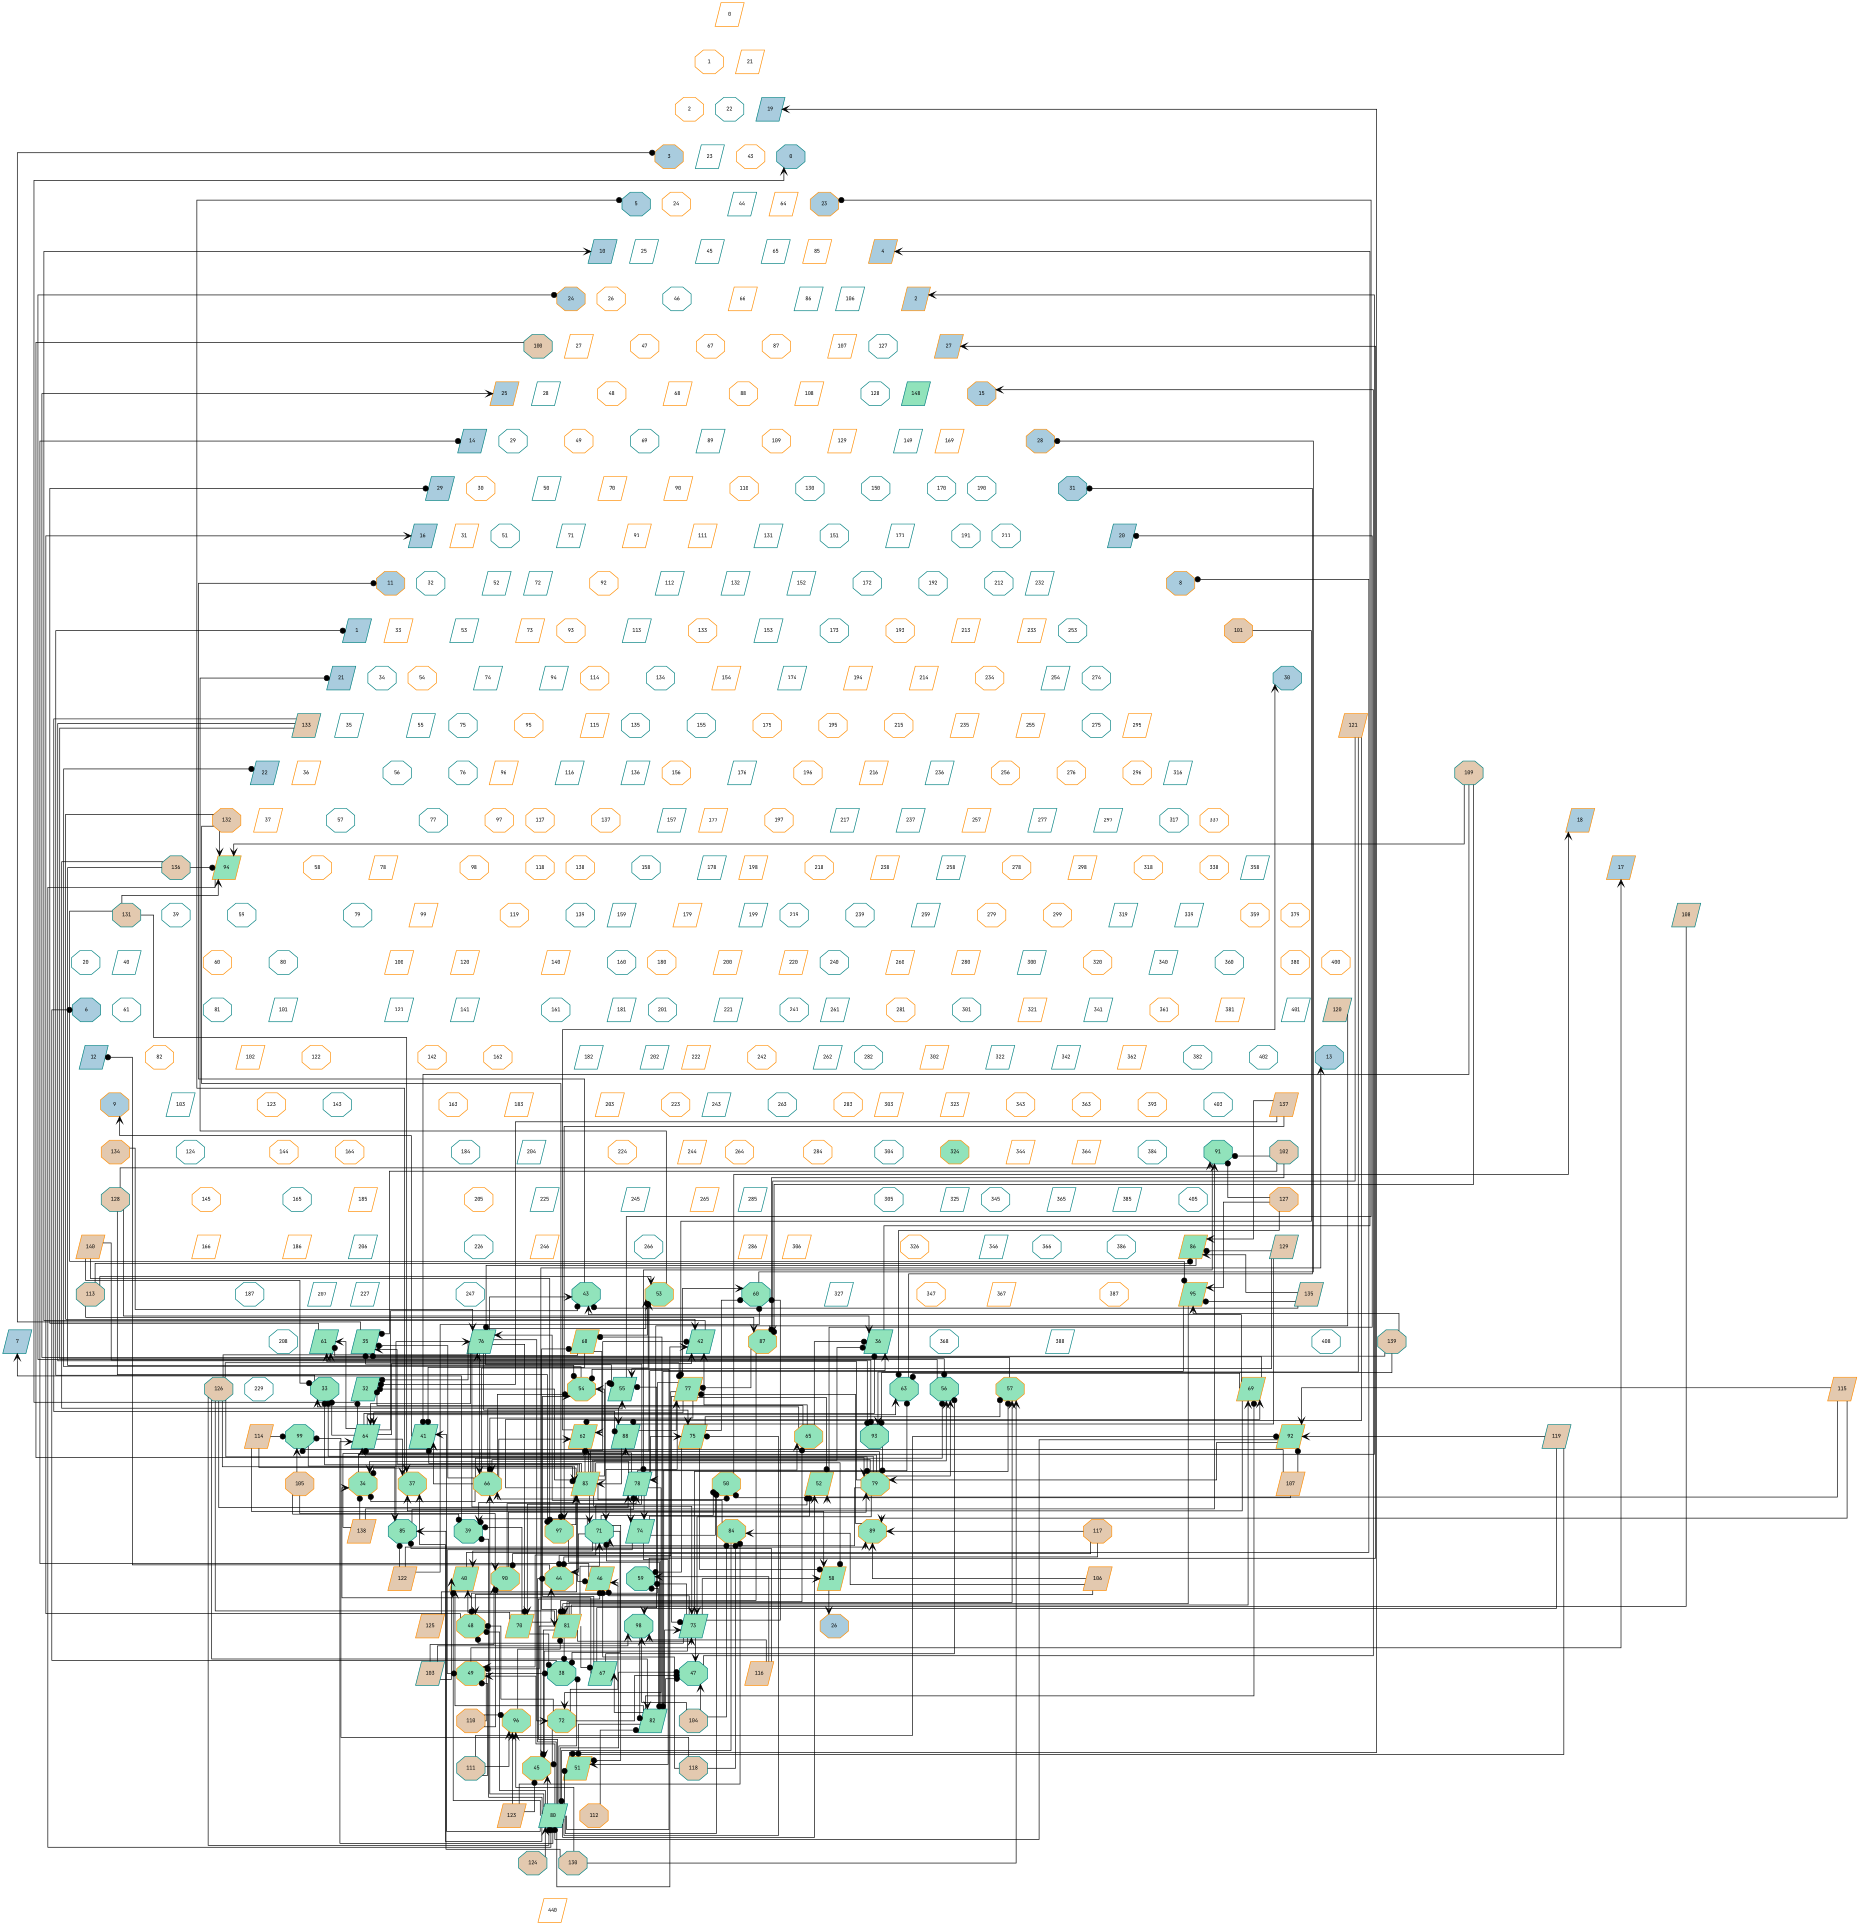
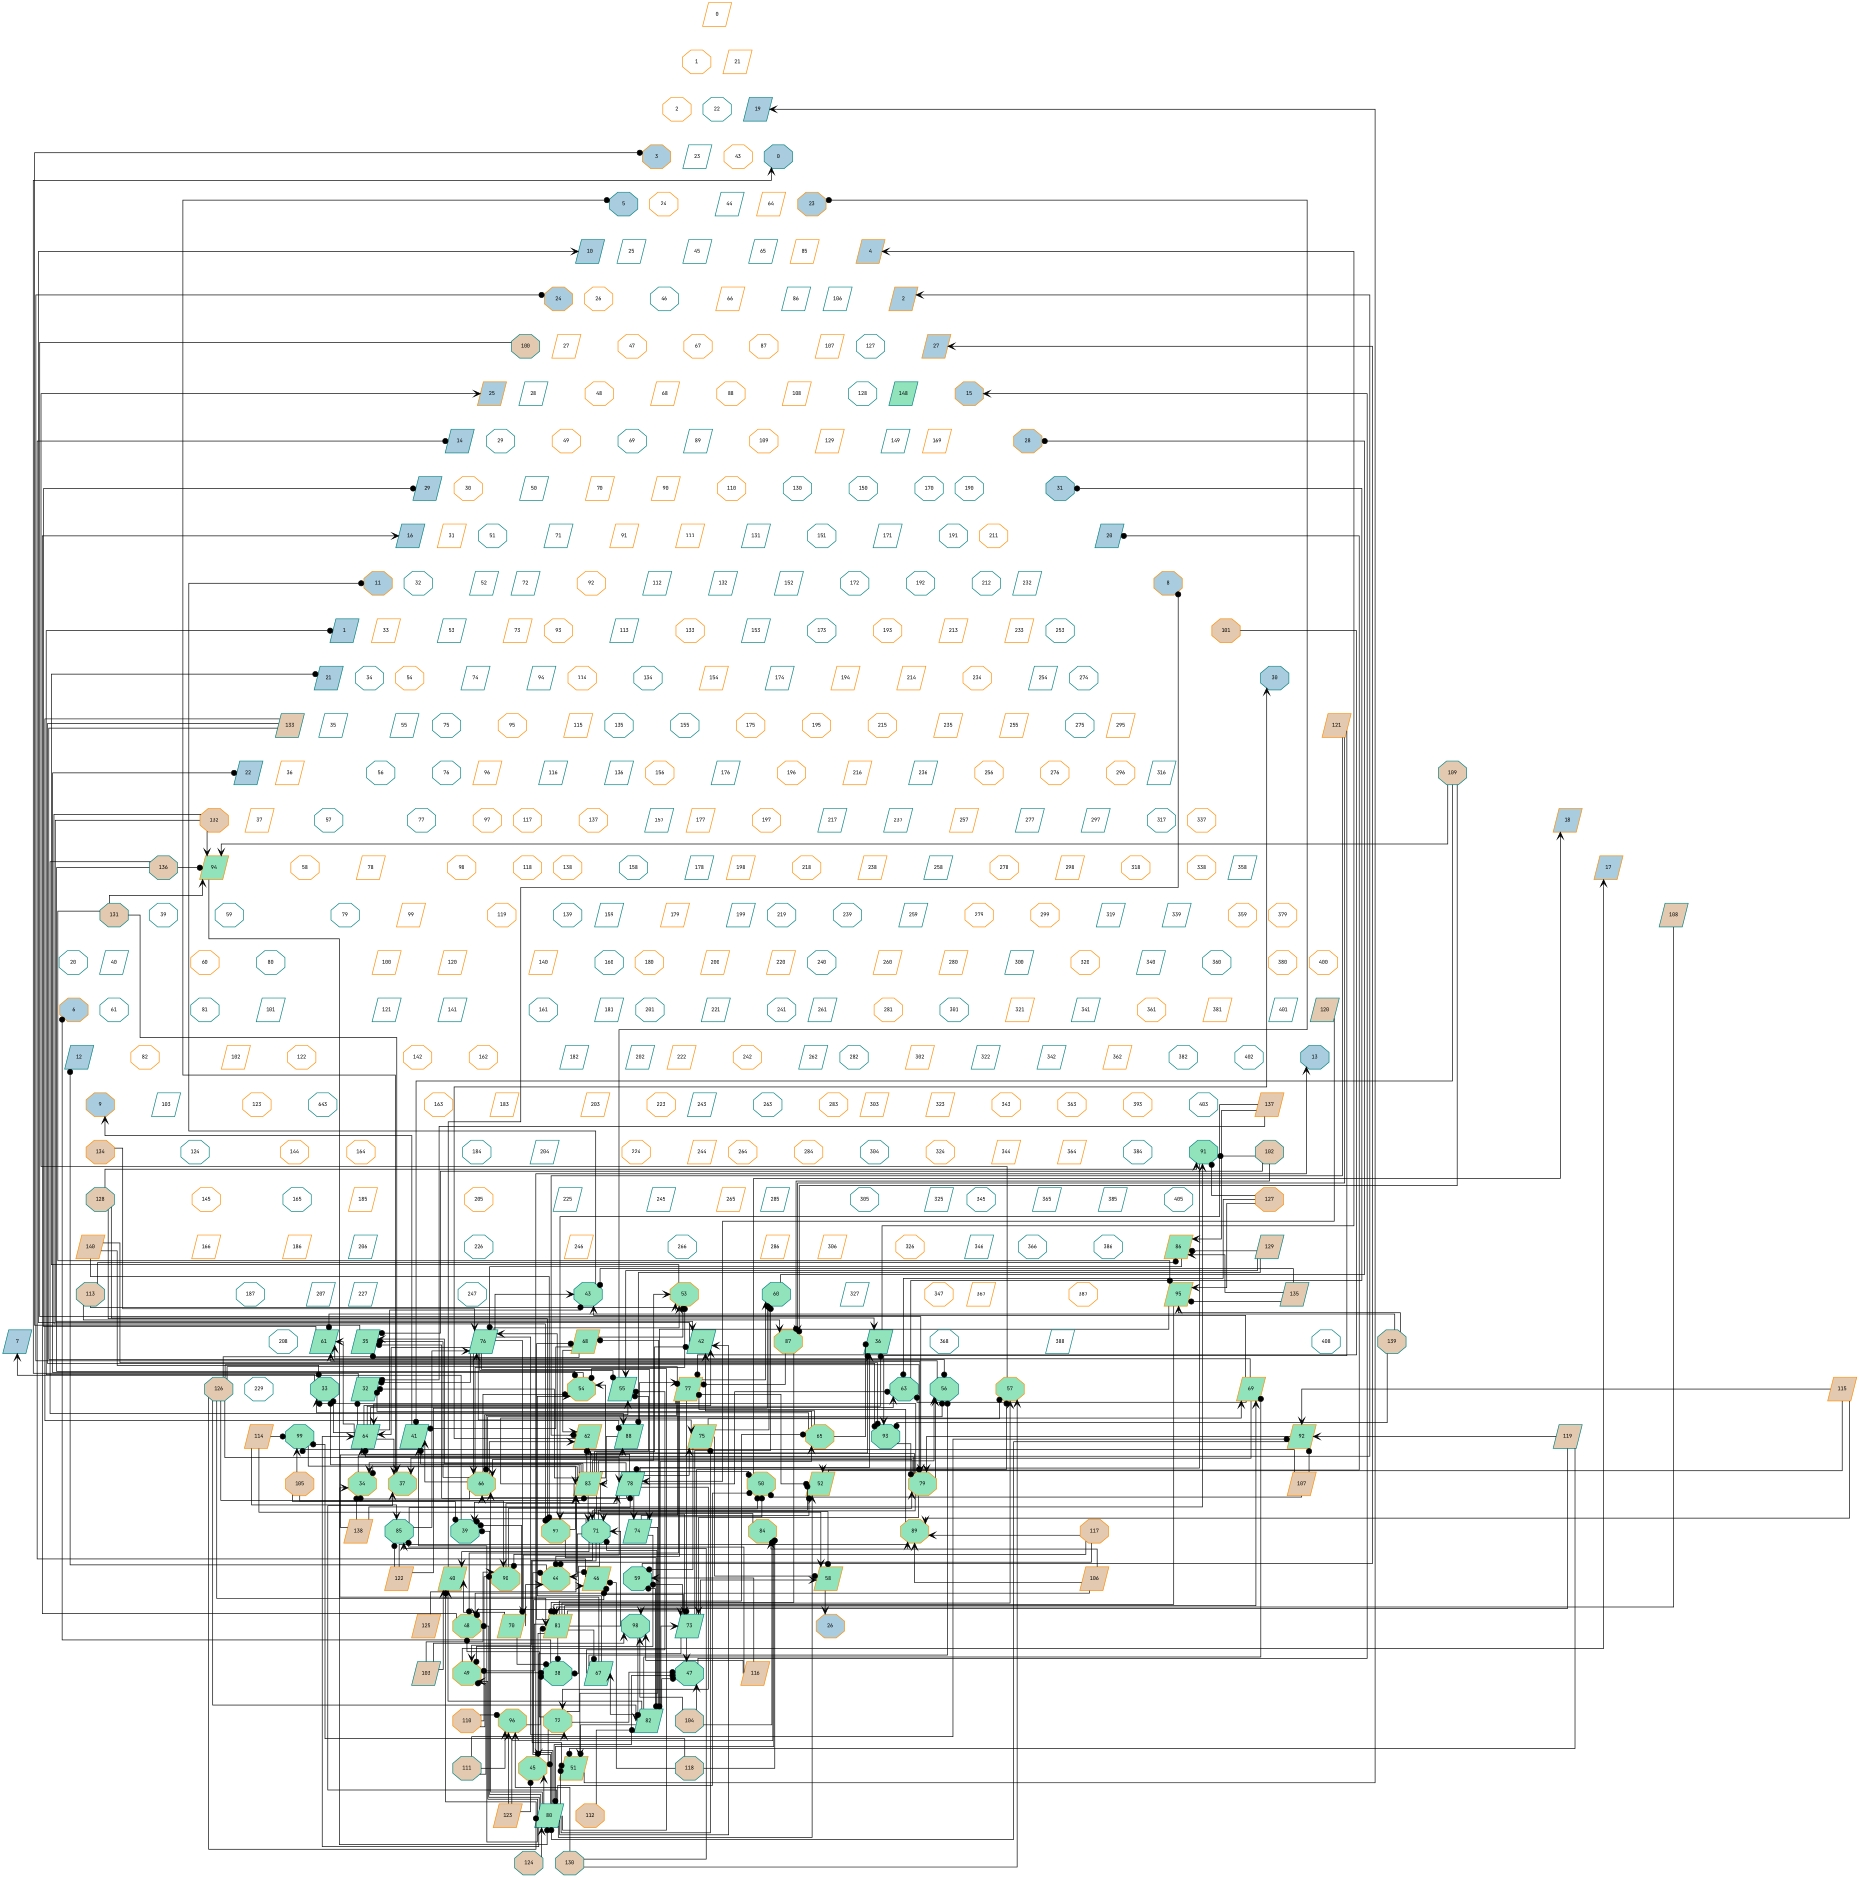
(1006, 536) -> (994, 536)
(86, 1010) -> (74, 1010)
(337, 1105) -> (323, 1105)
(955, 1152) -> (940, 1152)
(553, 1910) -> none
